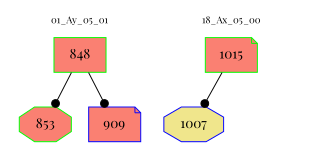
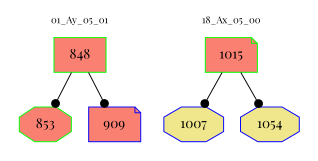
none -> (270, 124)
